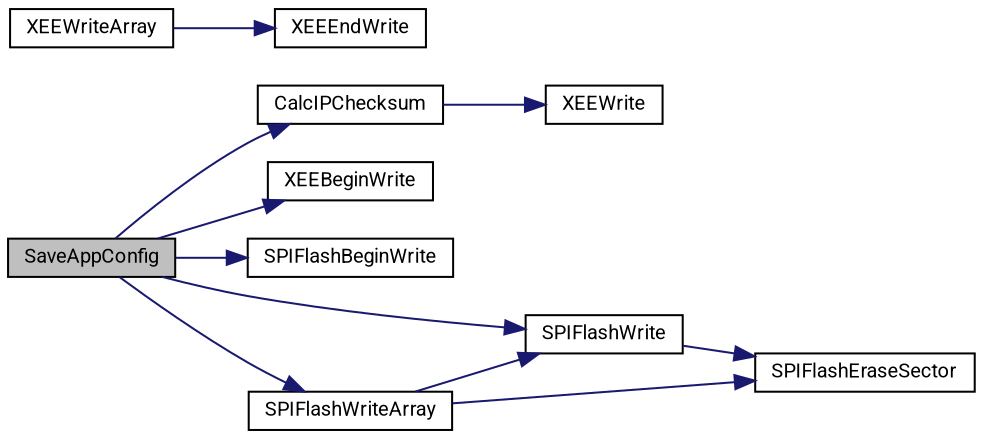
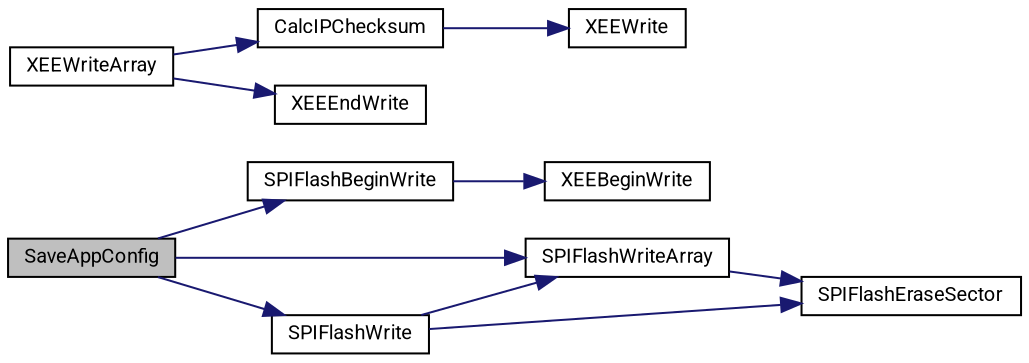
(190, 180) -> (205, 50)
(211, 222) -> (489, 181)
(468, 376) -> (479, 299)
